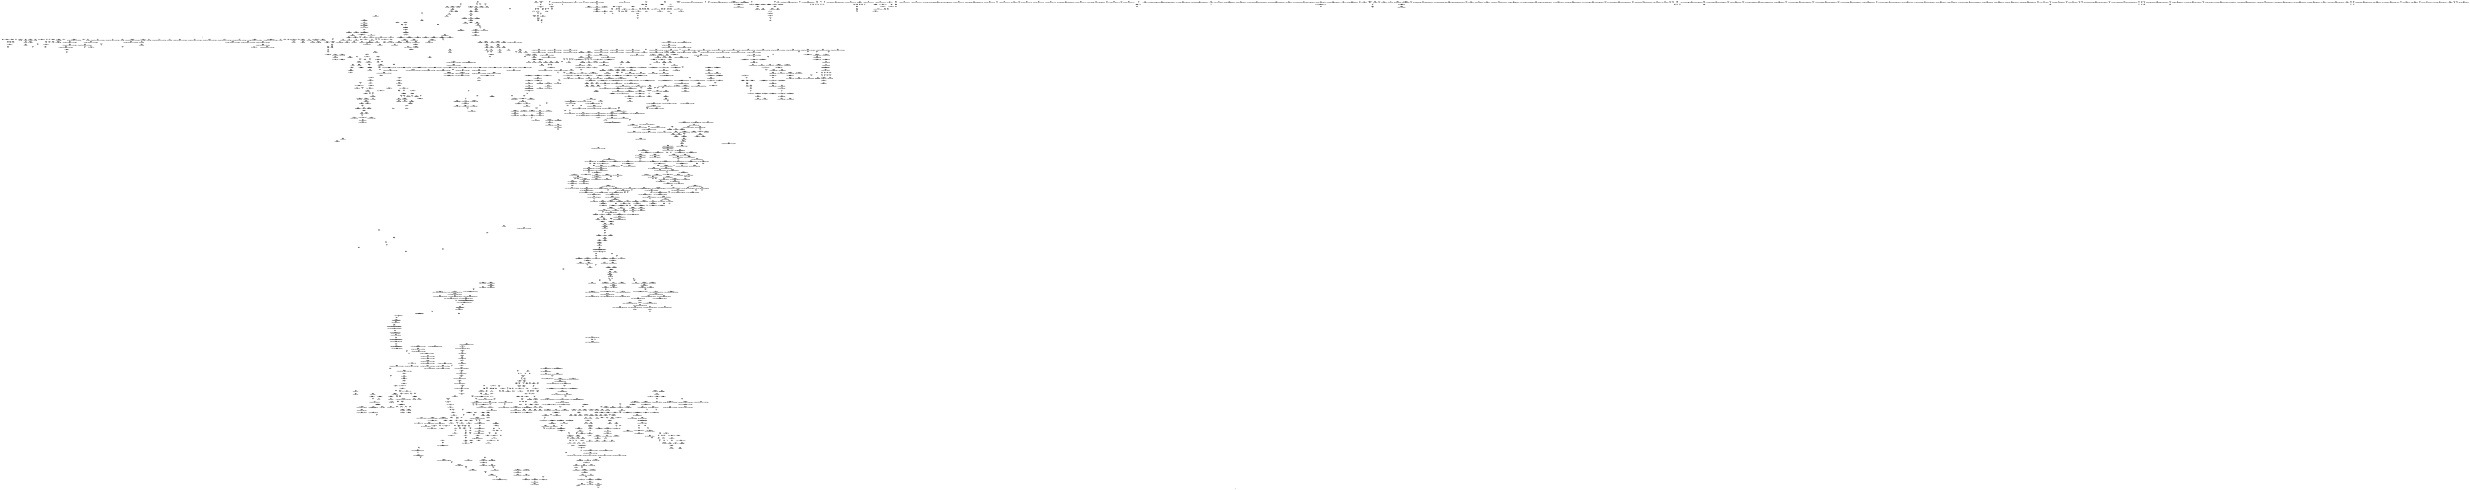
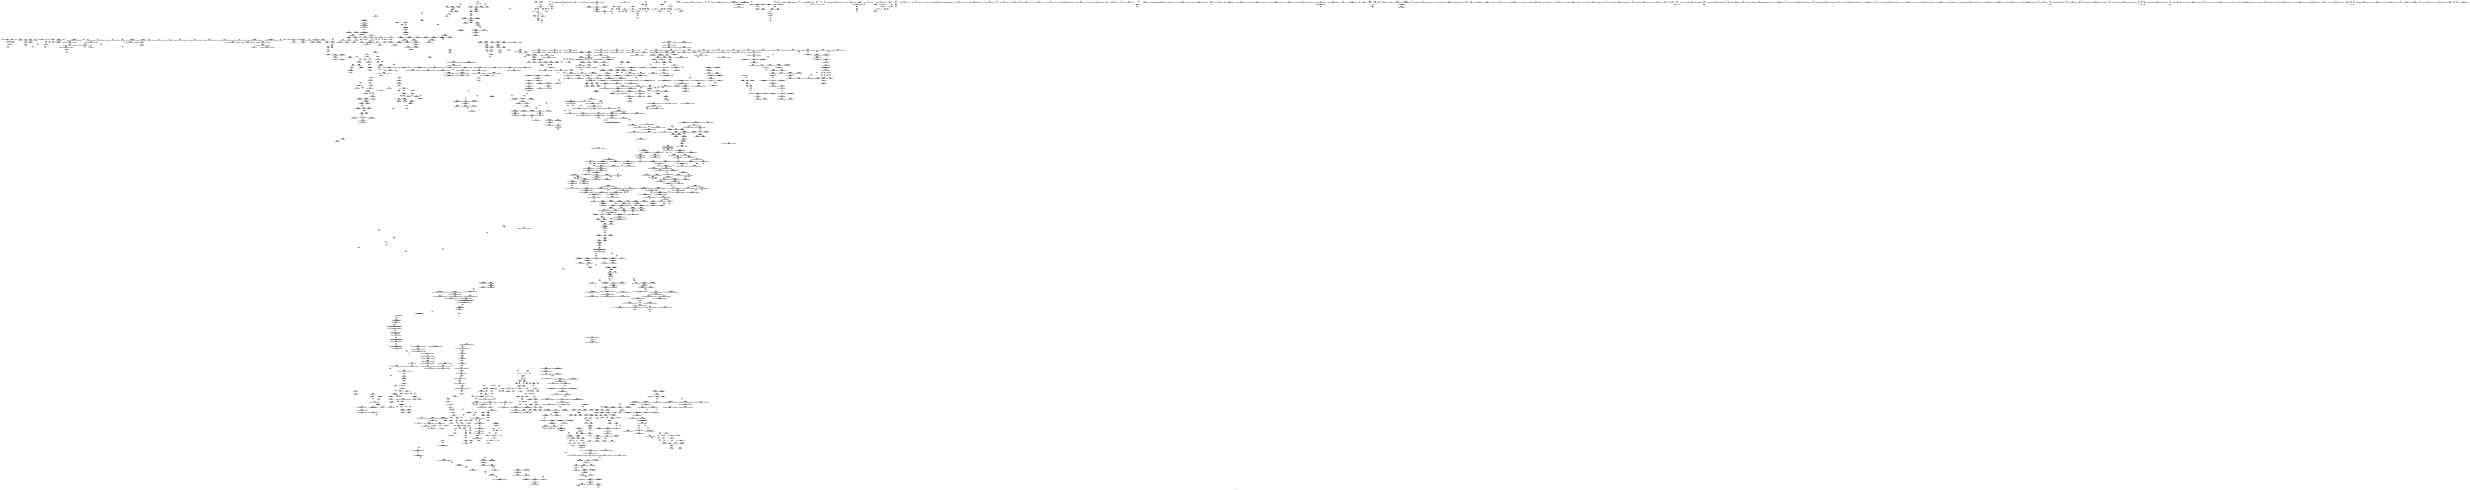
(615, 199) -> none
